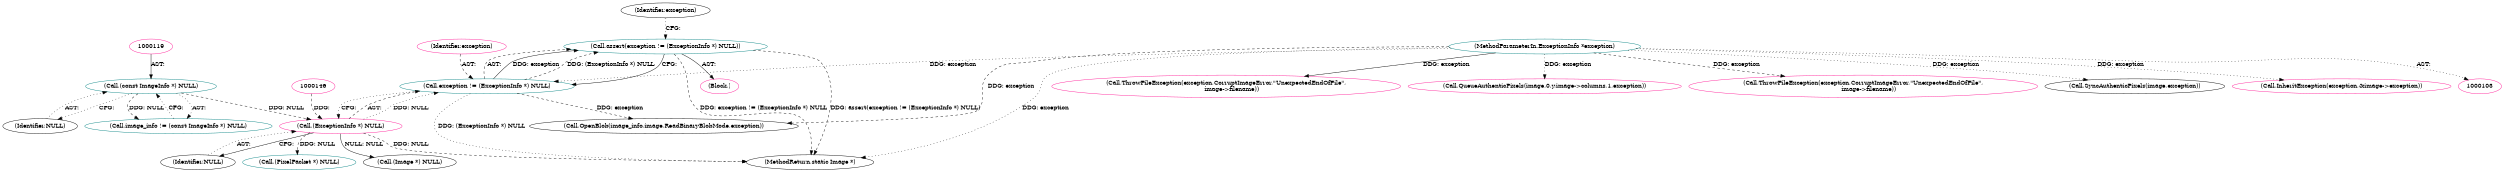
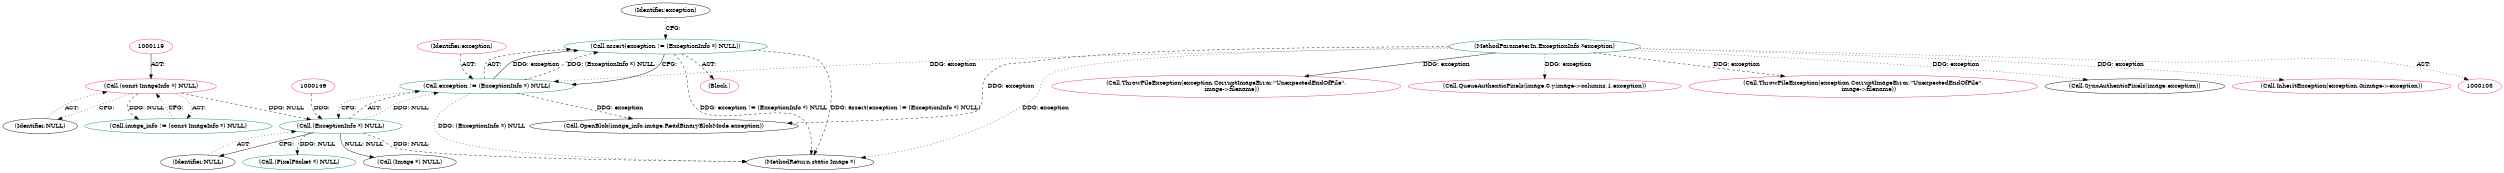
(697, 64) -> (697, 64)
(151, 86) -> (151, 86)
(341, 126) -> (341, 126)
